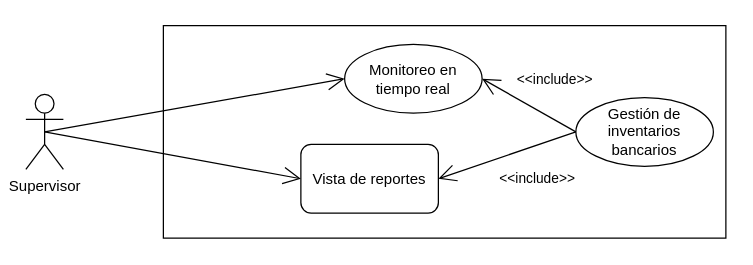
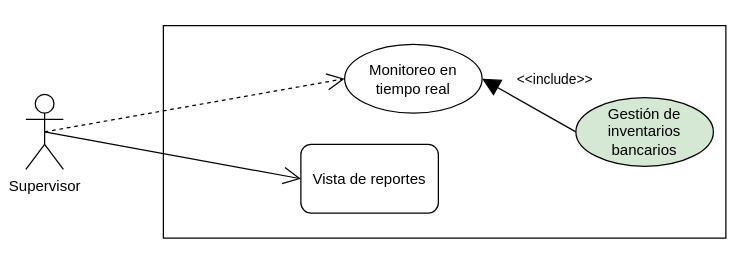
(491, 84) -> (498, 88)
(195, 105) -> (195, 105)
(644, 132) -> (644, 132)
(508, 155) -> none
